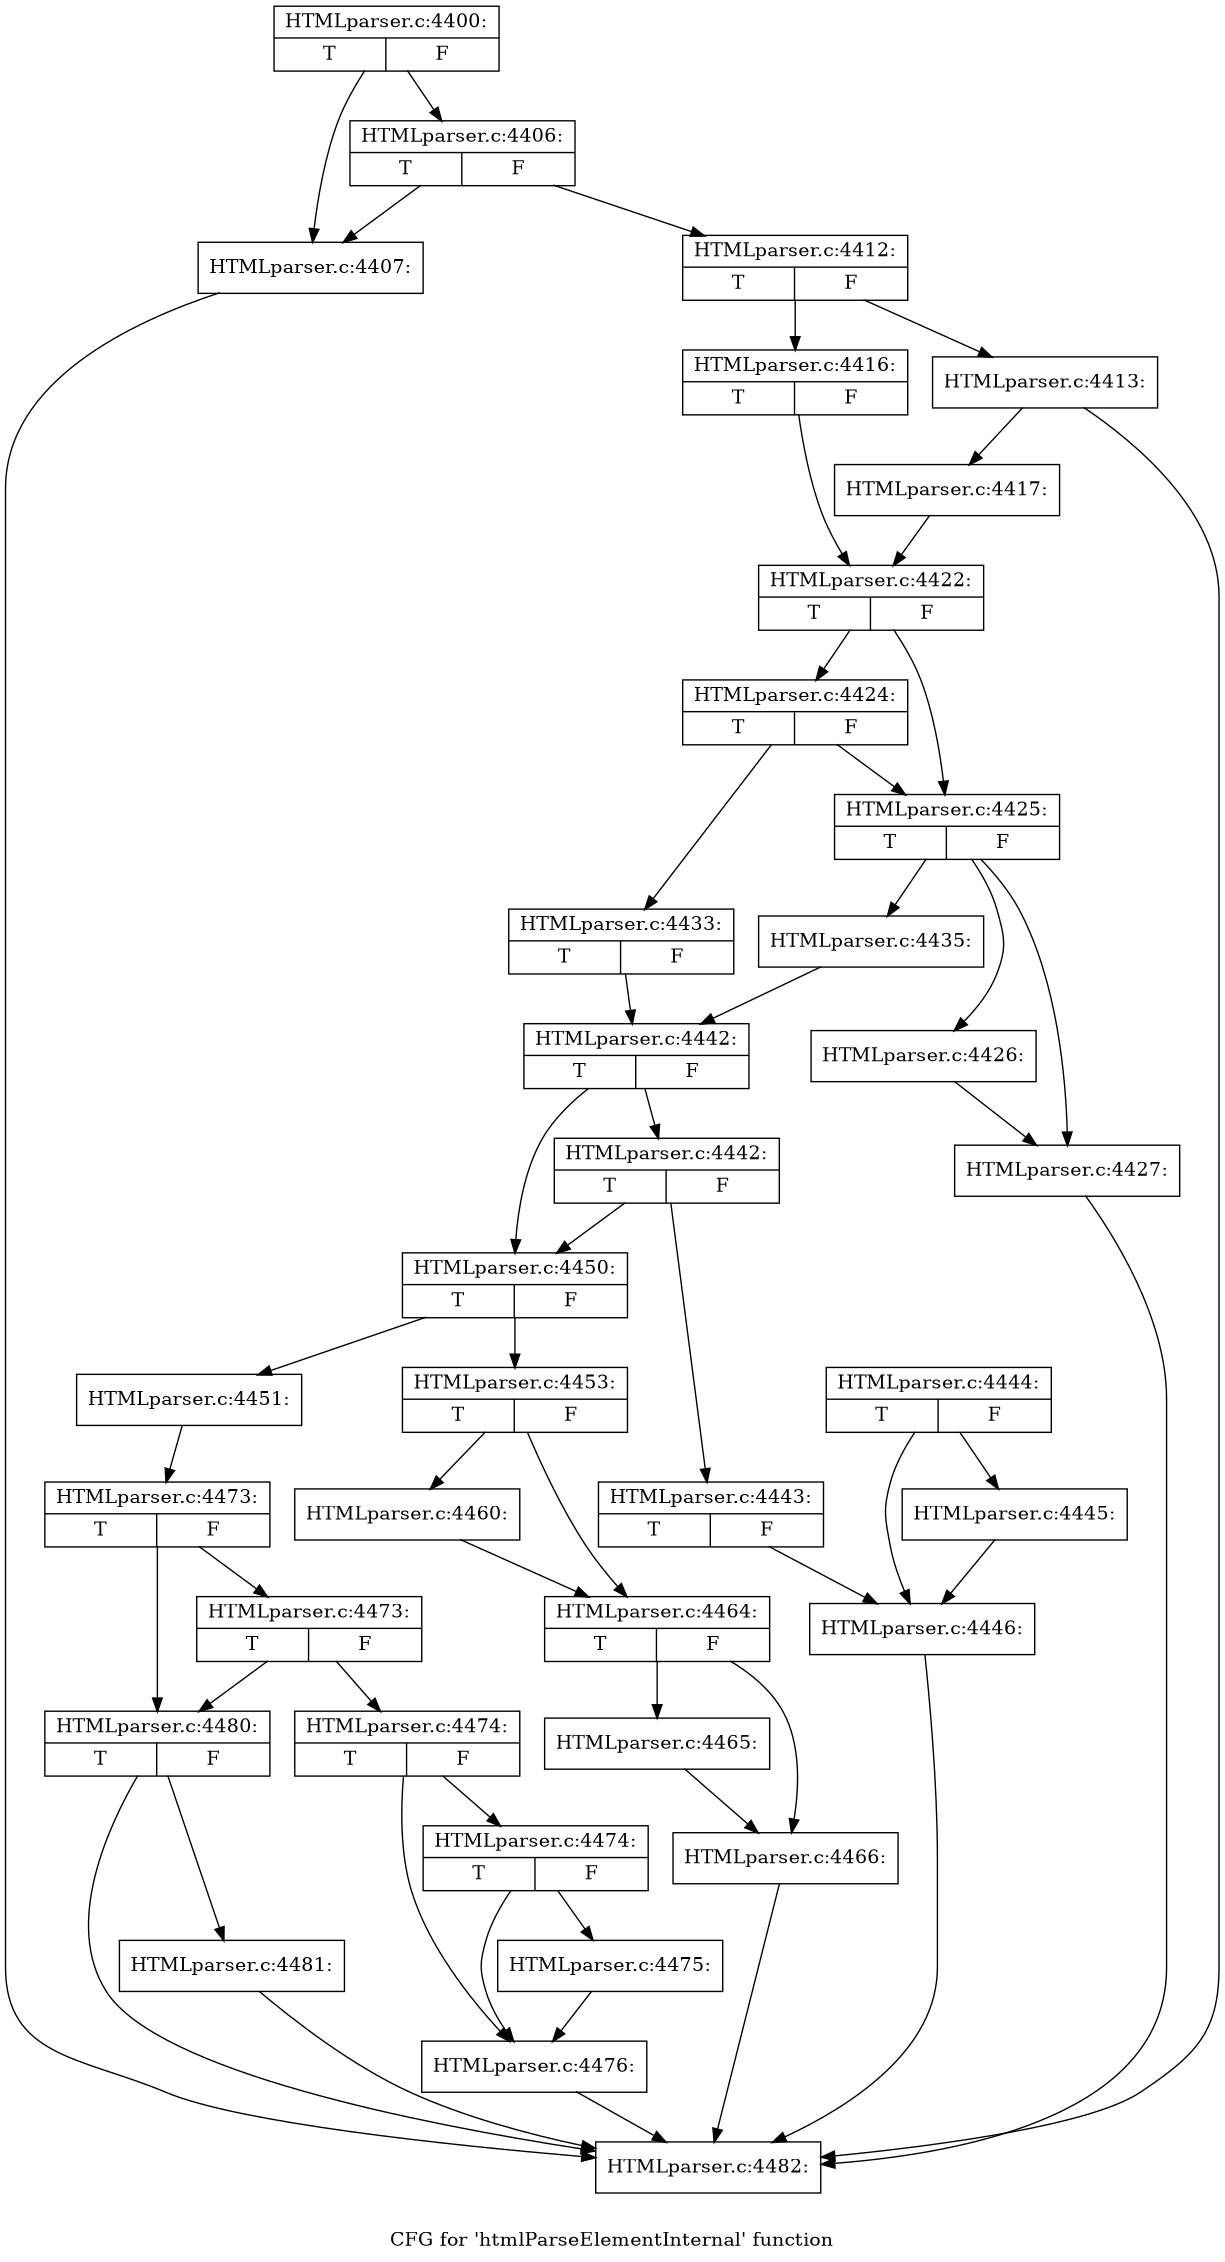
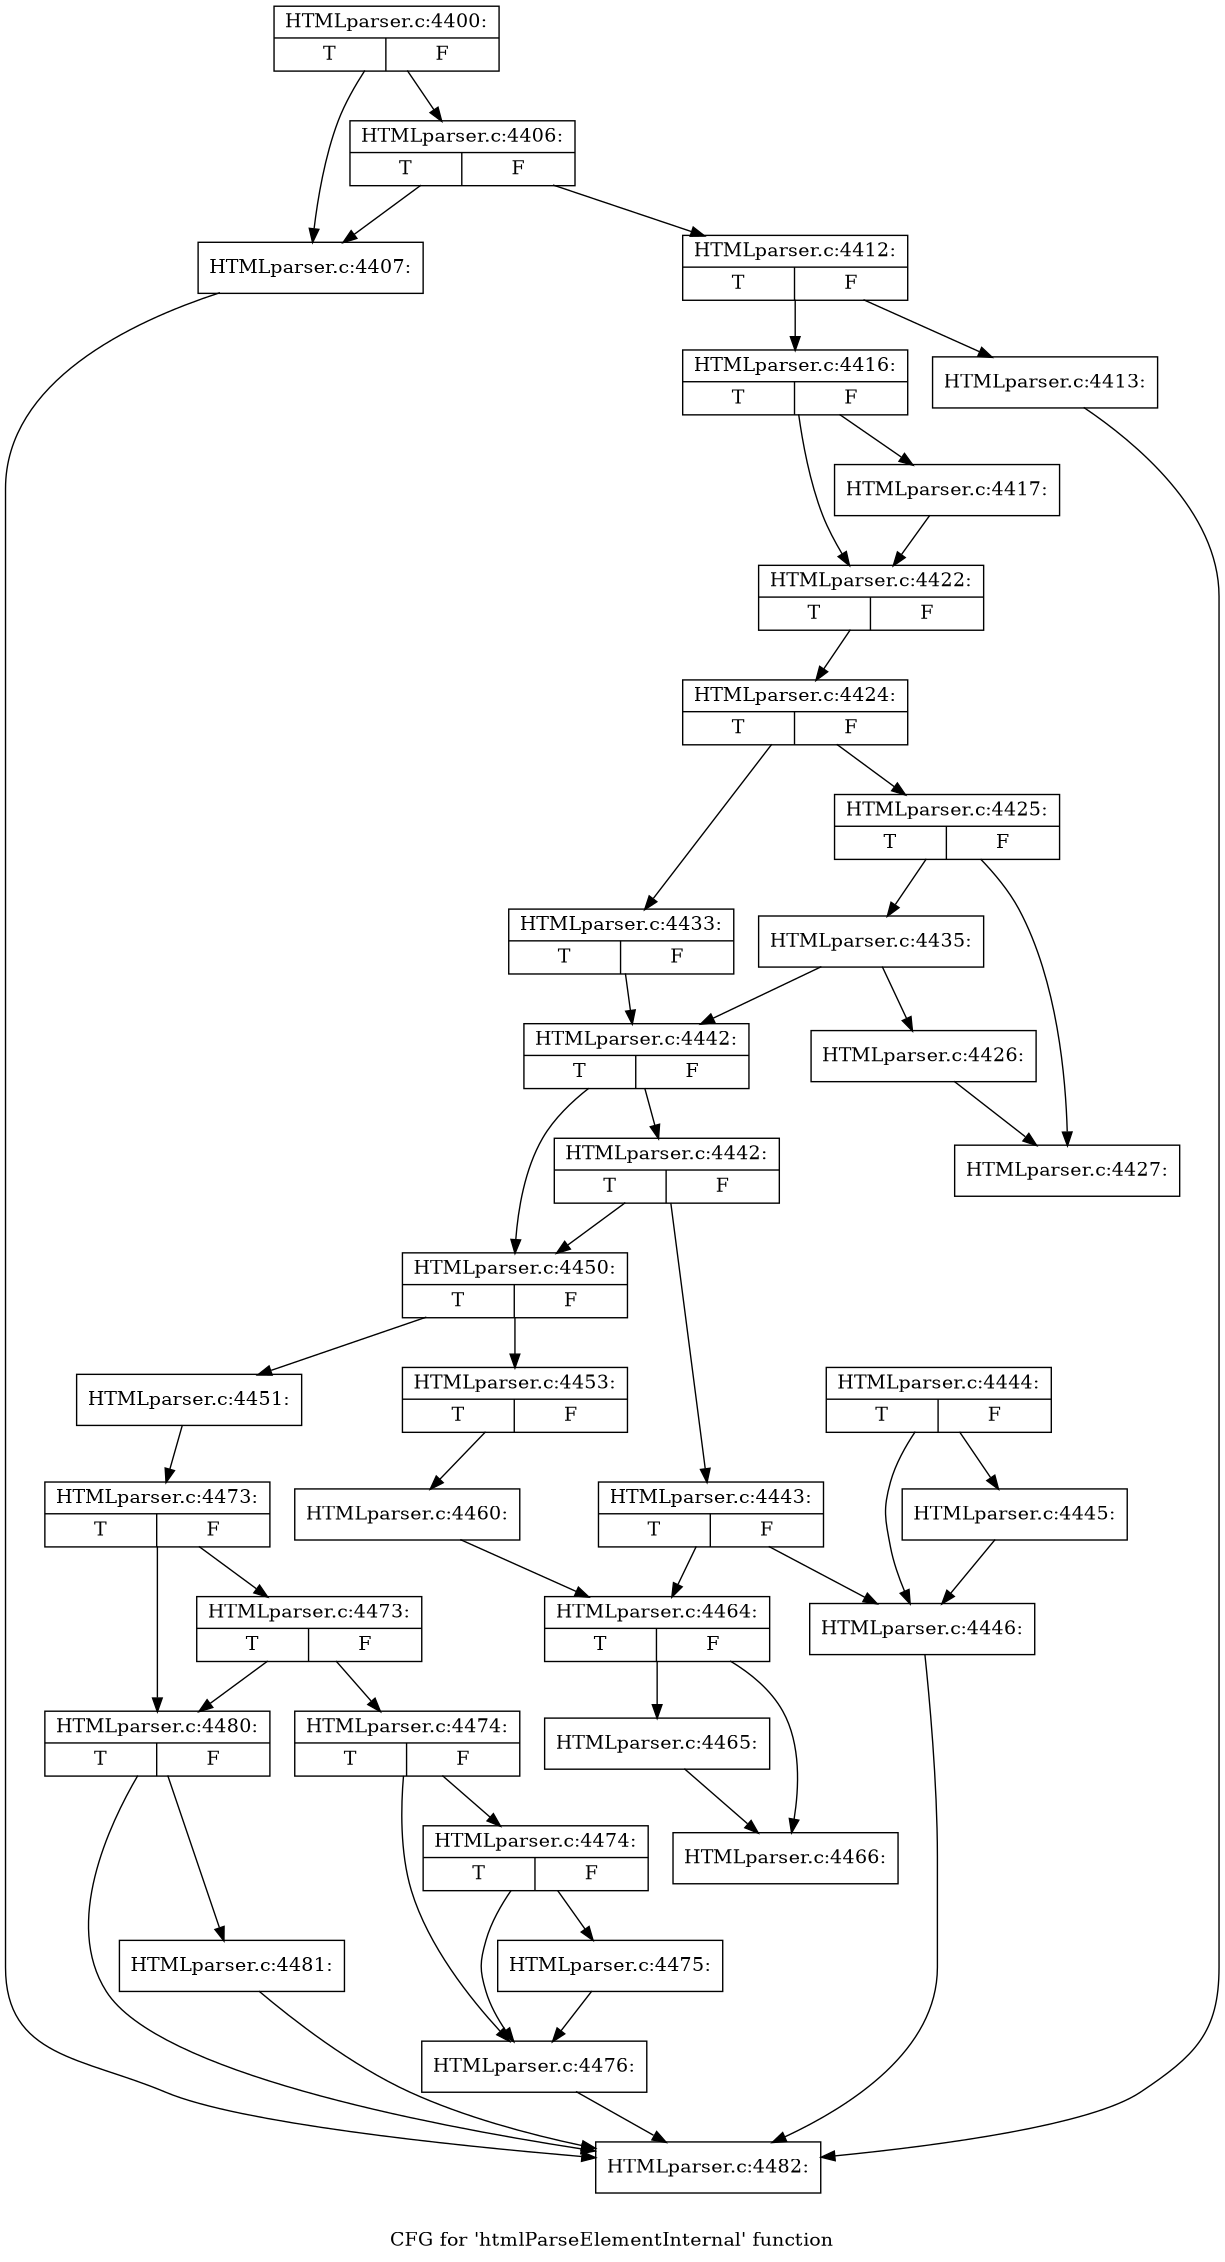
(1001, 431) -> (870, 436)
(928, 702) -> none
(1004, 942) -> (894, 992)
(566, 1513) -> (687, 1565)
(1167, 1783) -> none
(749, 2006) -> none
